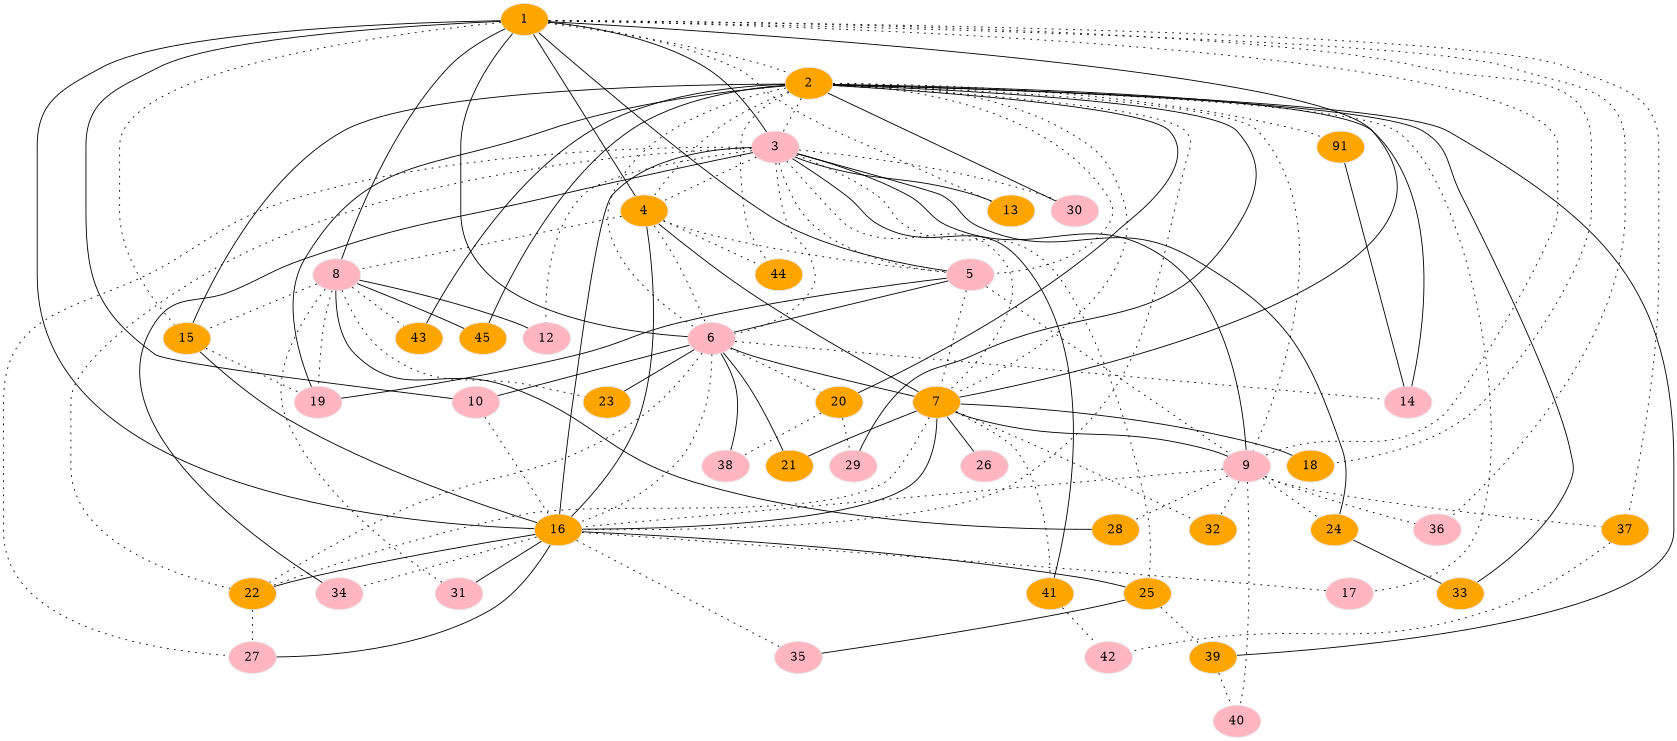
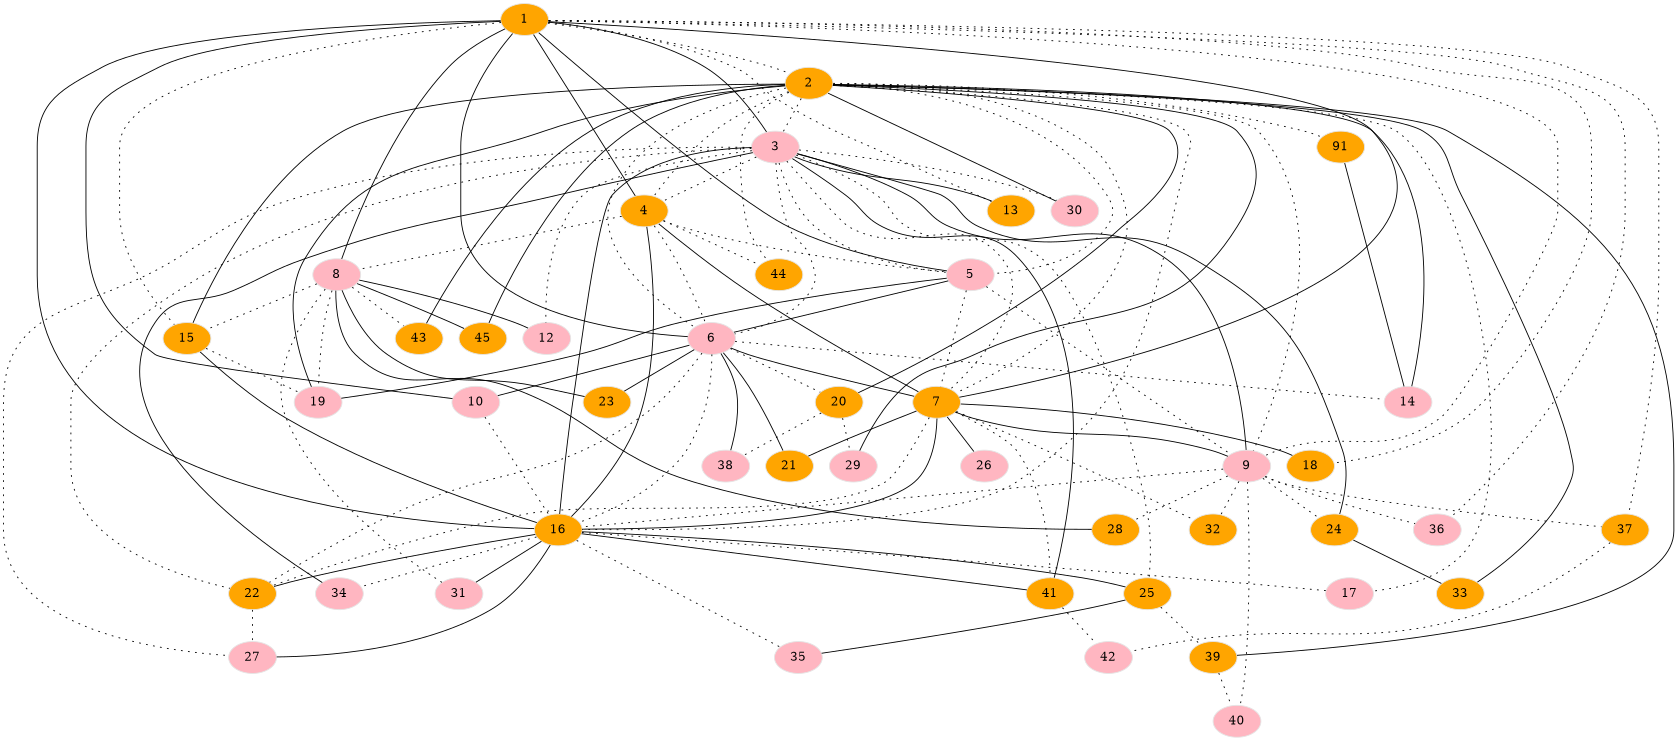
(424, 373) -> (424, 373)
none -> (804, 562)
